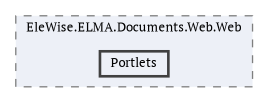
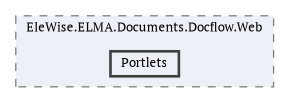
(134, 28) -> (145, 28)
